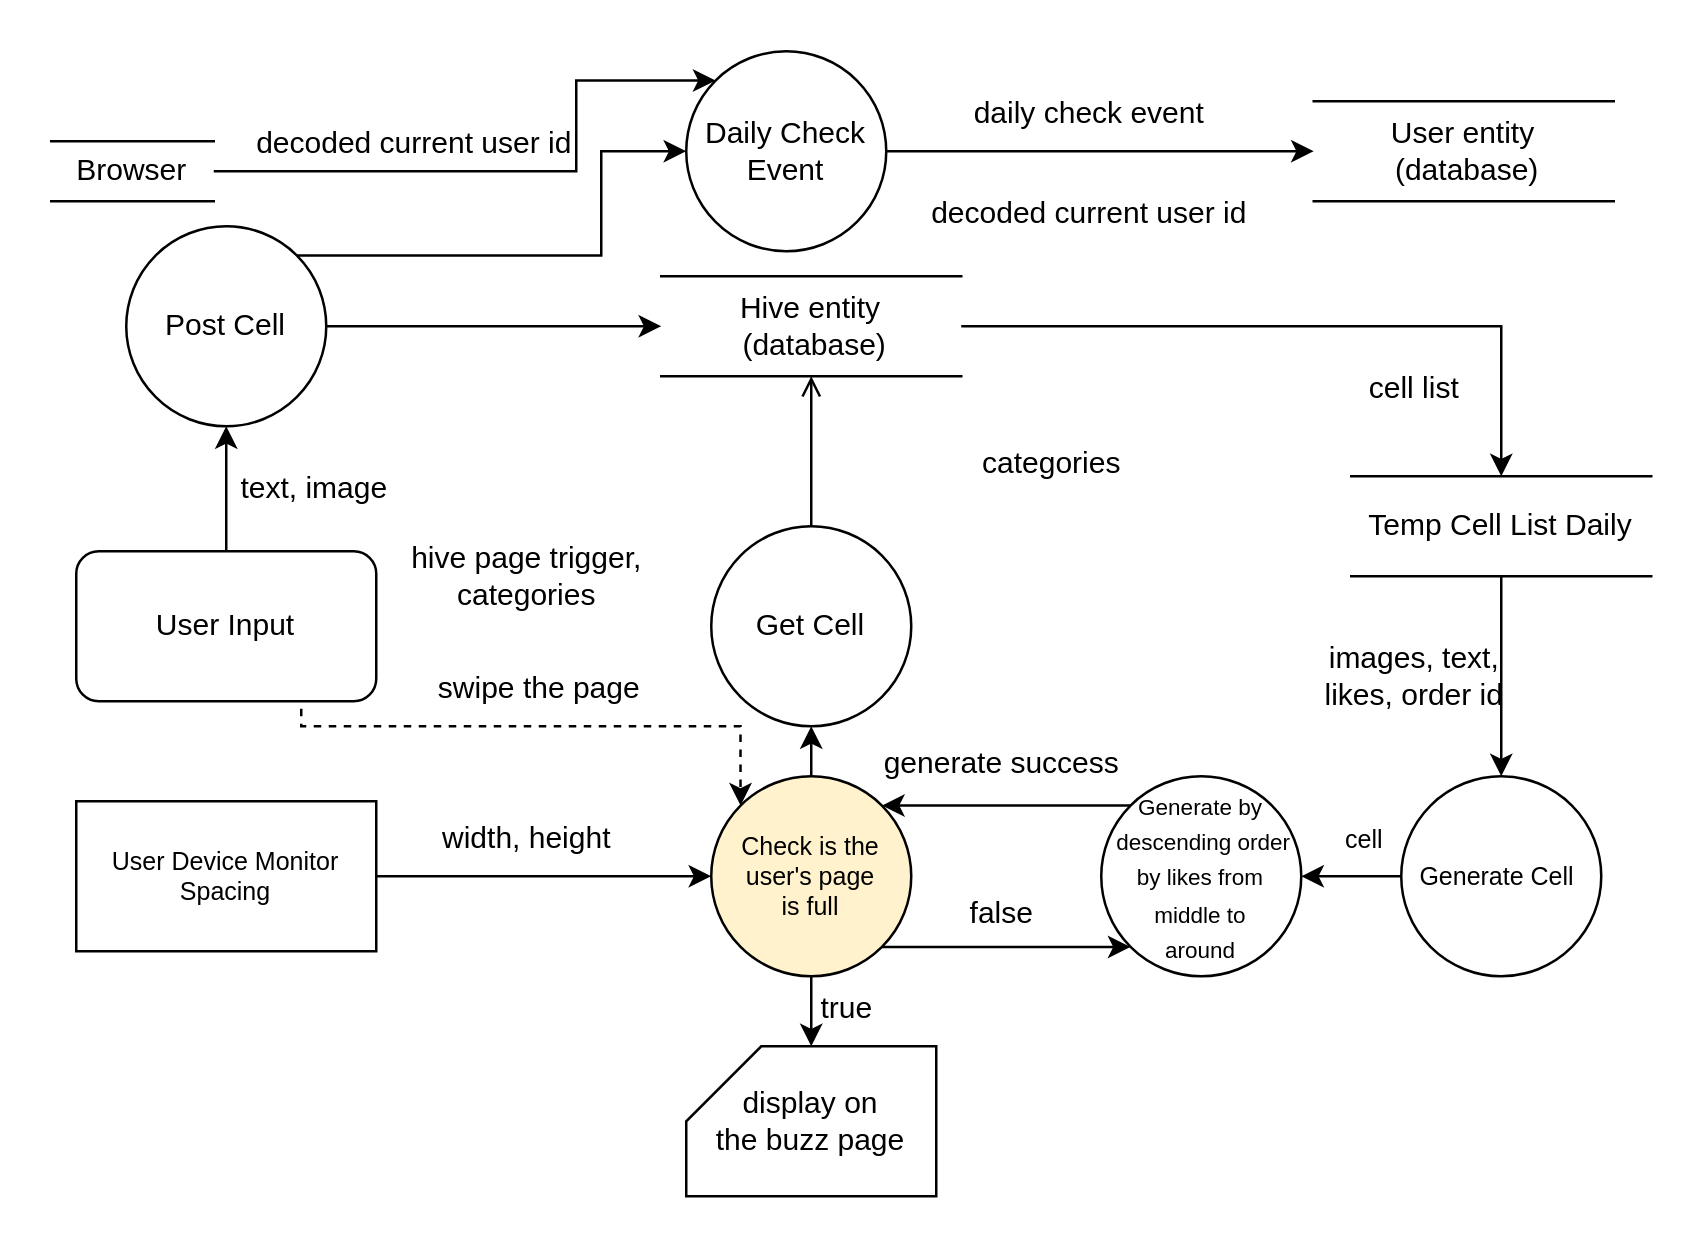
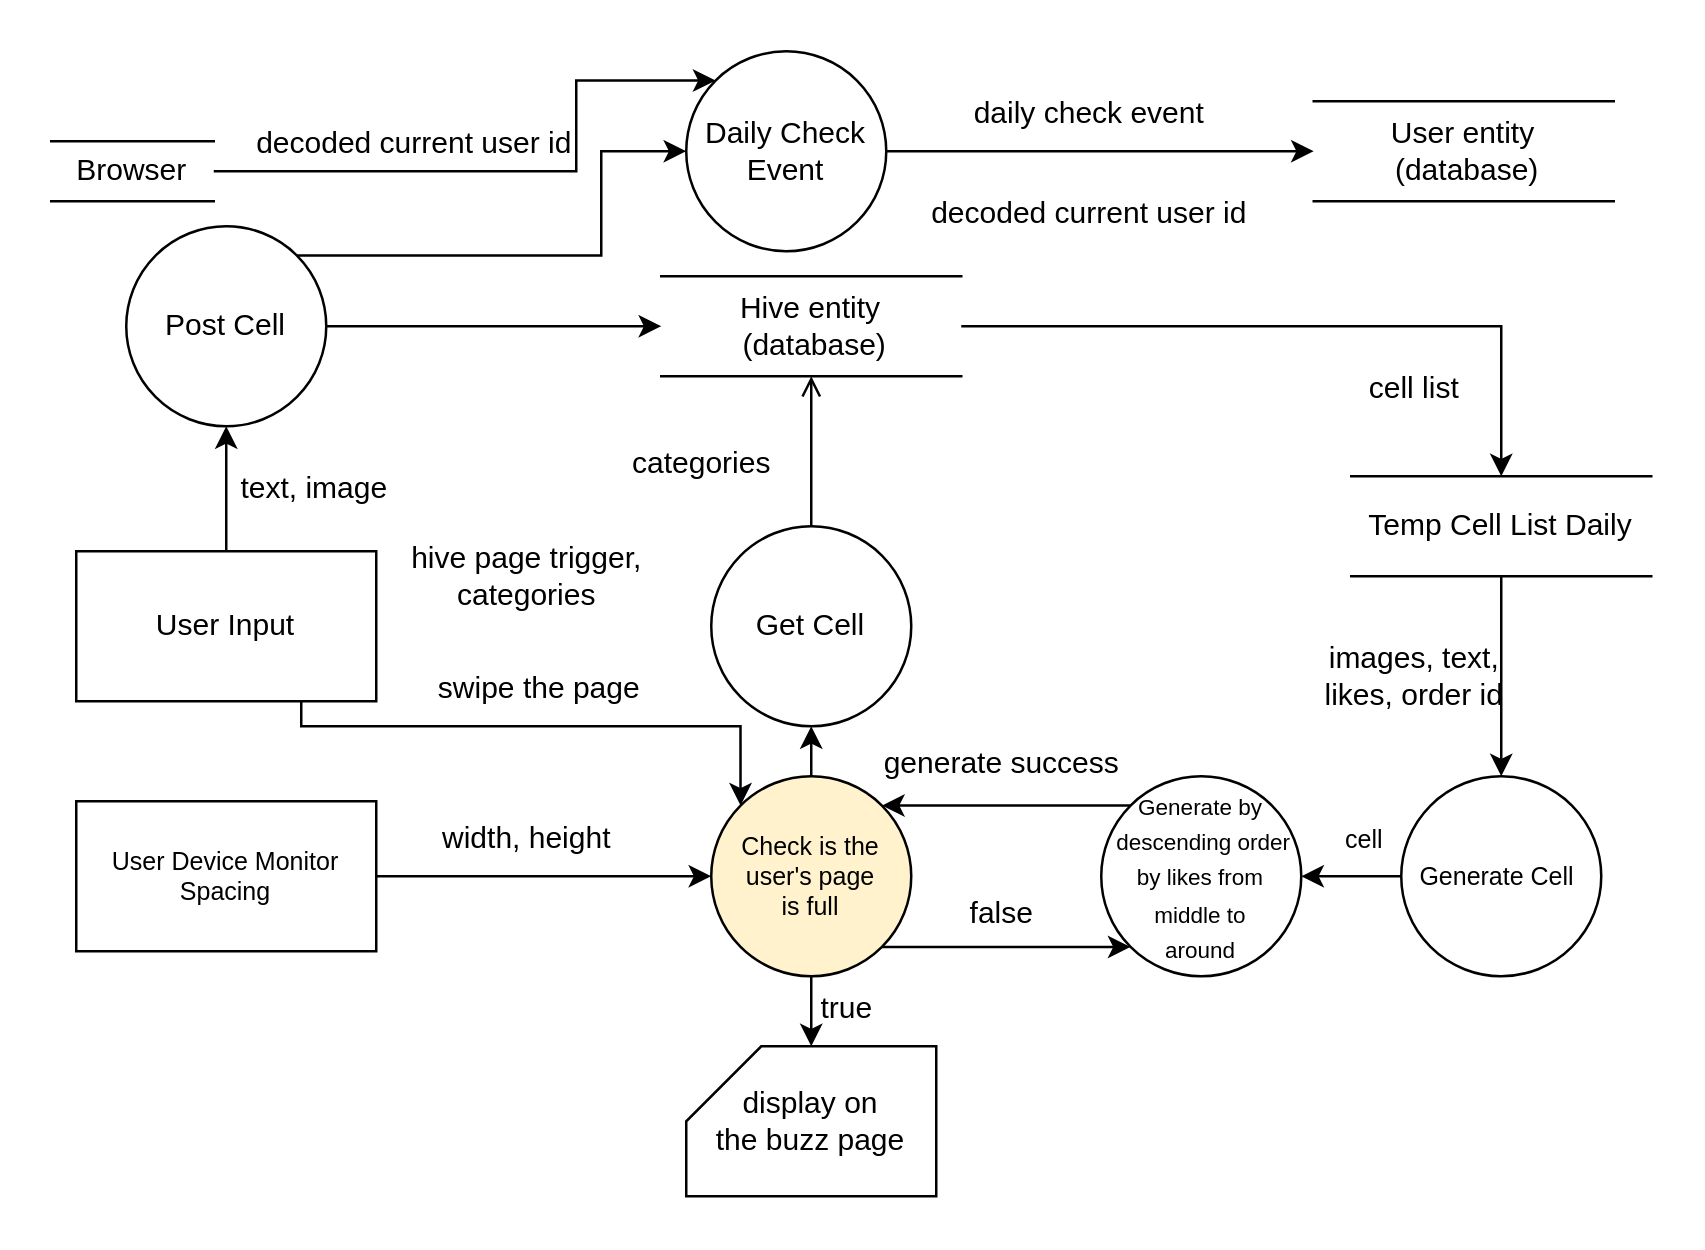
(1051, 464) -> (701, 464)
(226, 626) -> (226, 626)
(539, 726) -> (539, 726)
